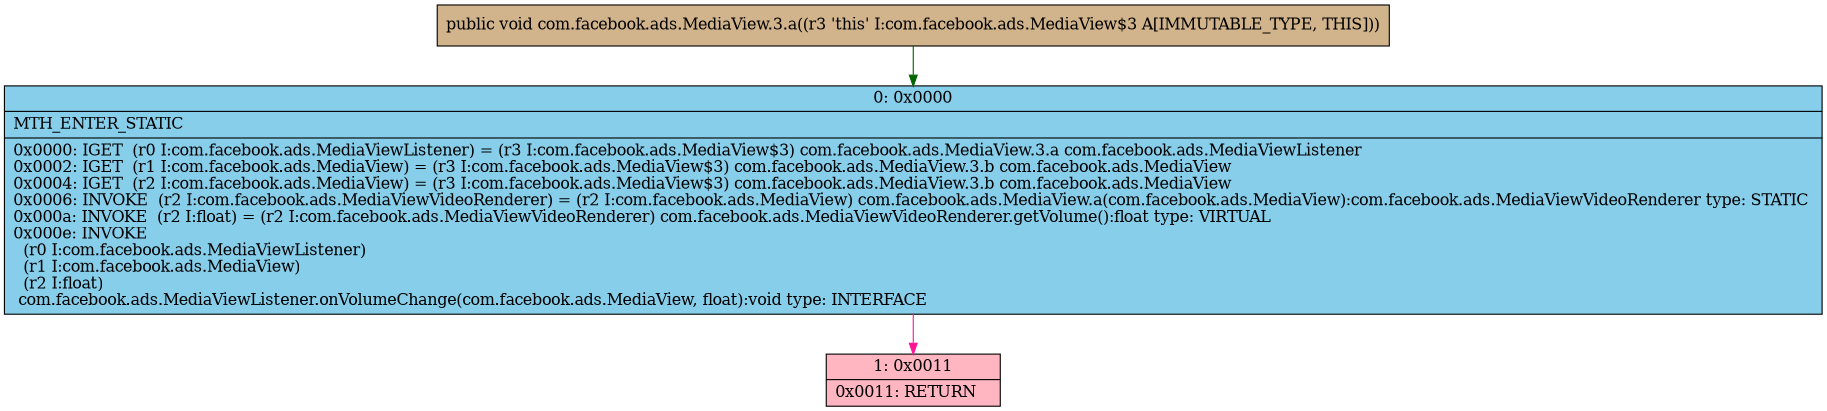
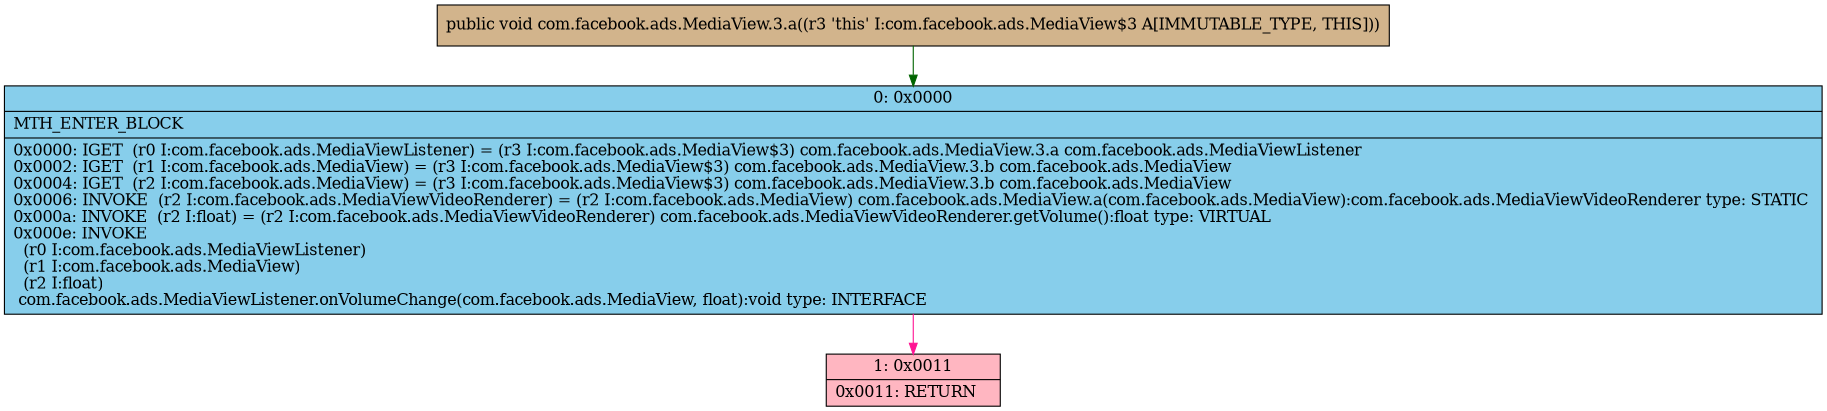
(99, 124) -> (99, 124)
